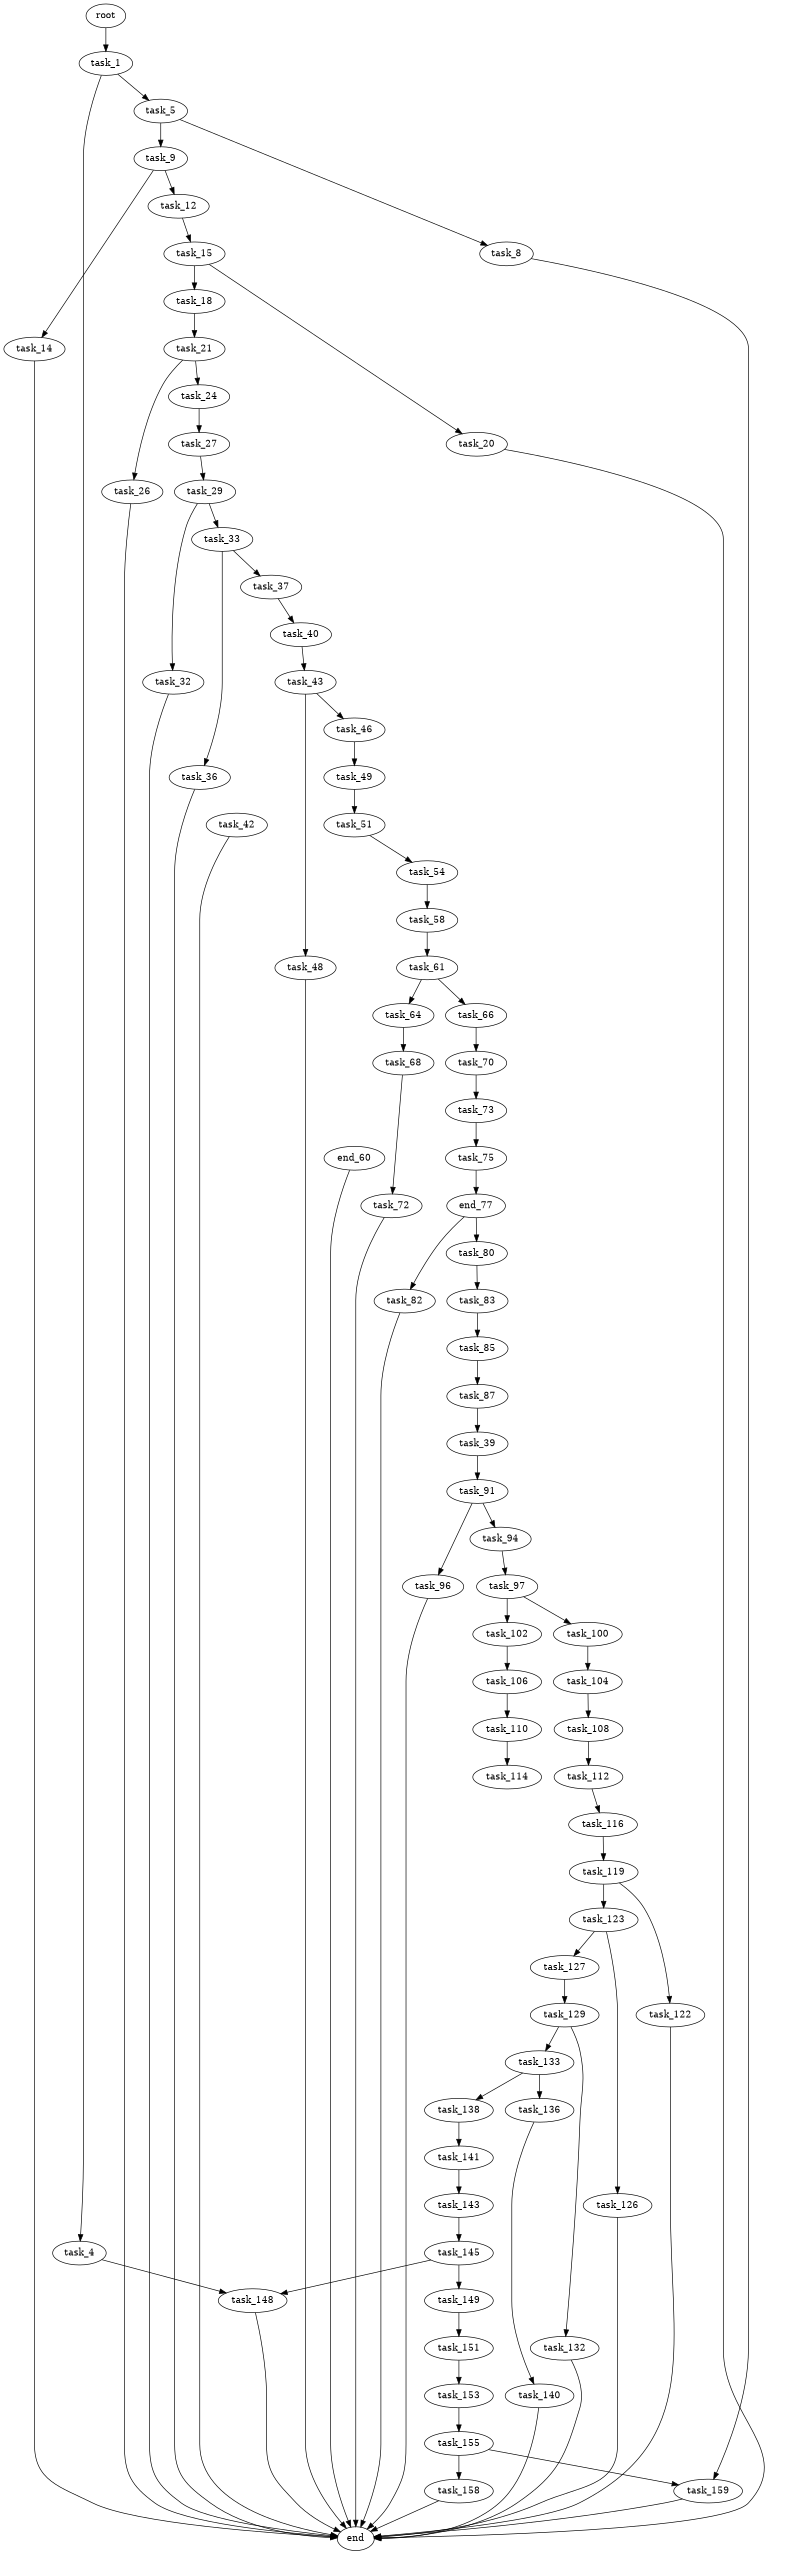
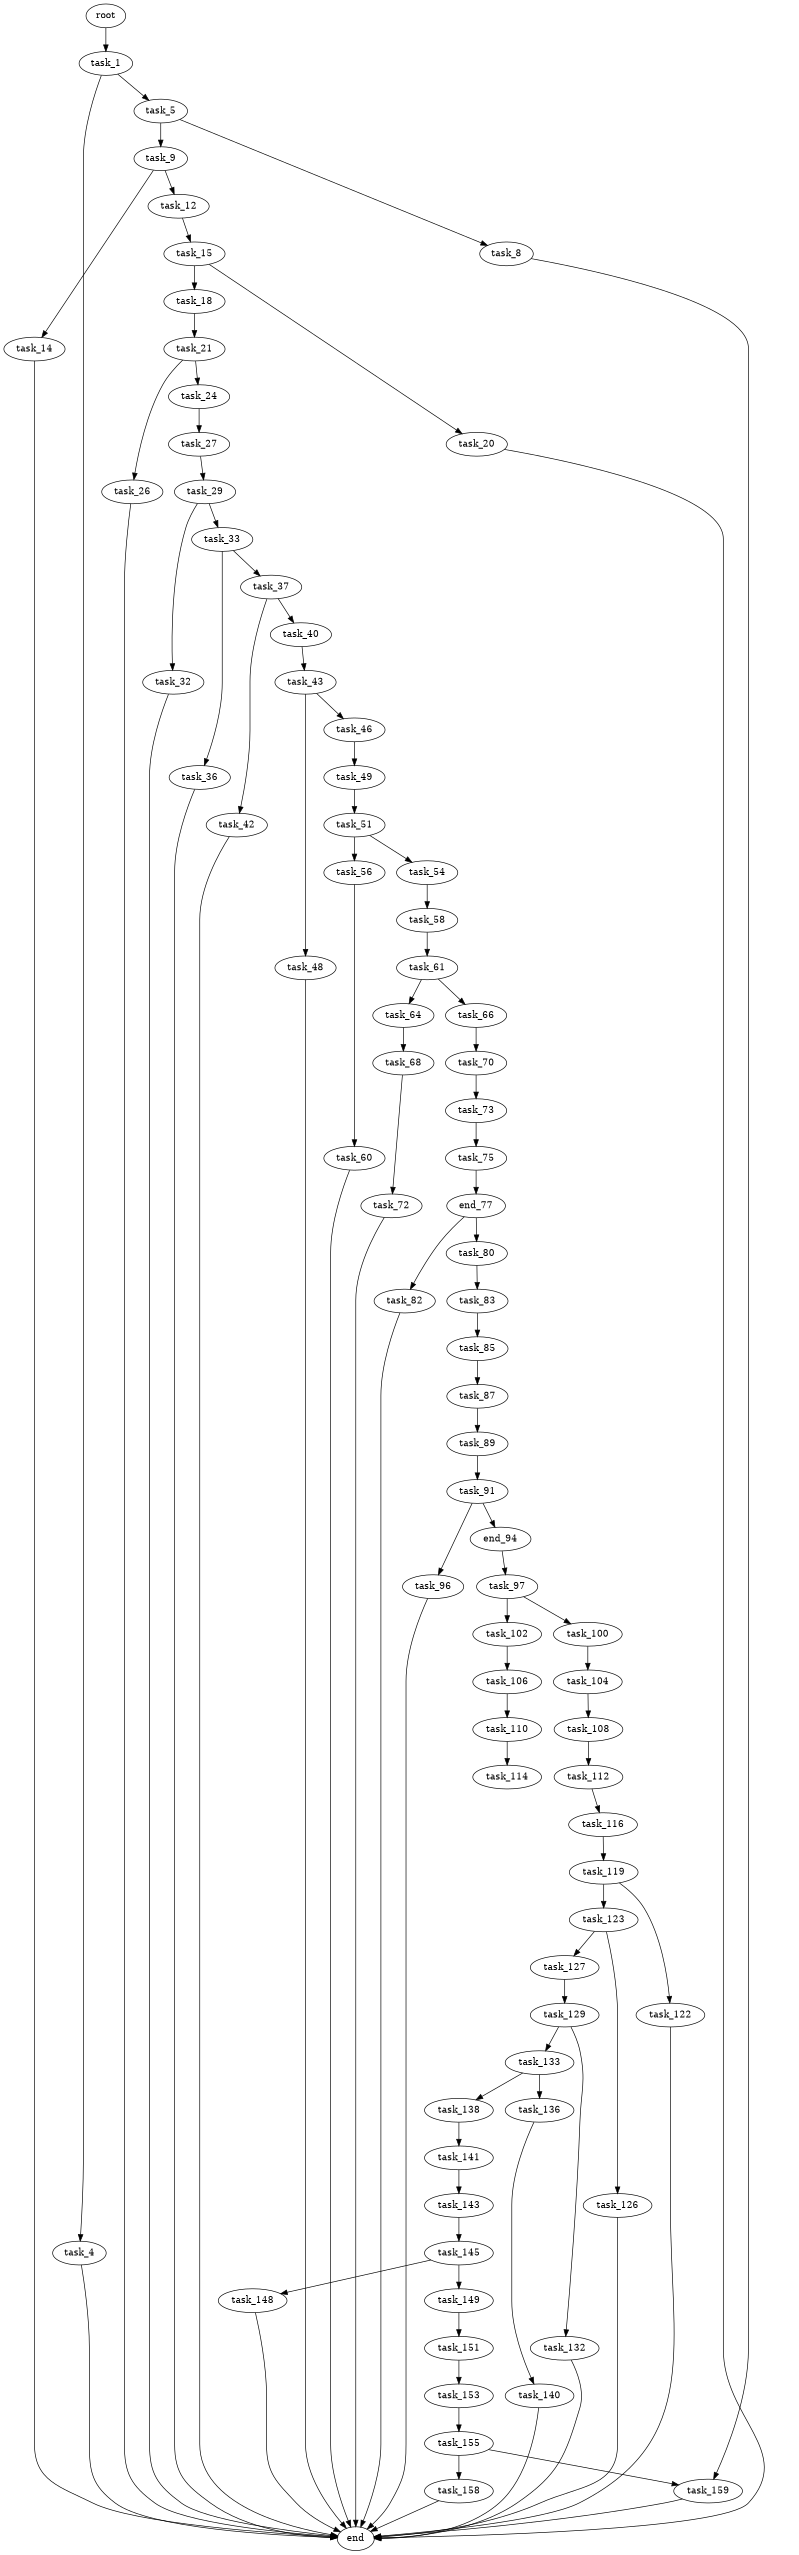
none -> (250, 702)
none -> (354, 873)
(354, 1158) -> (354, 1158)
(477, 1444) -> (477, 1444)
(501, 1539) -> (501, 1539)
(161, 2275) -> (105, 2494)
